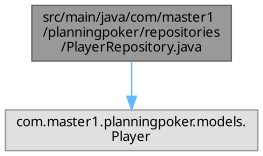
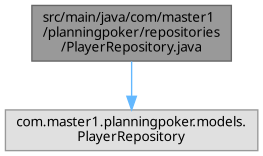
(132, 130) -> (132, 130)
